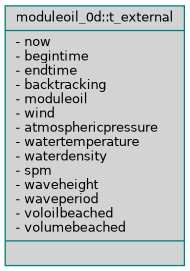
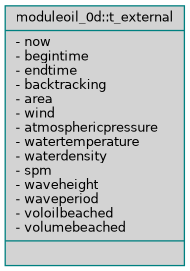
(52, 99) -> (34, 99)
